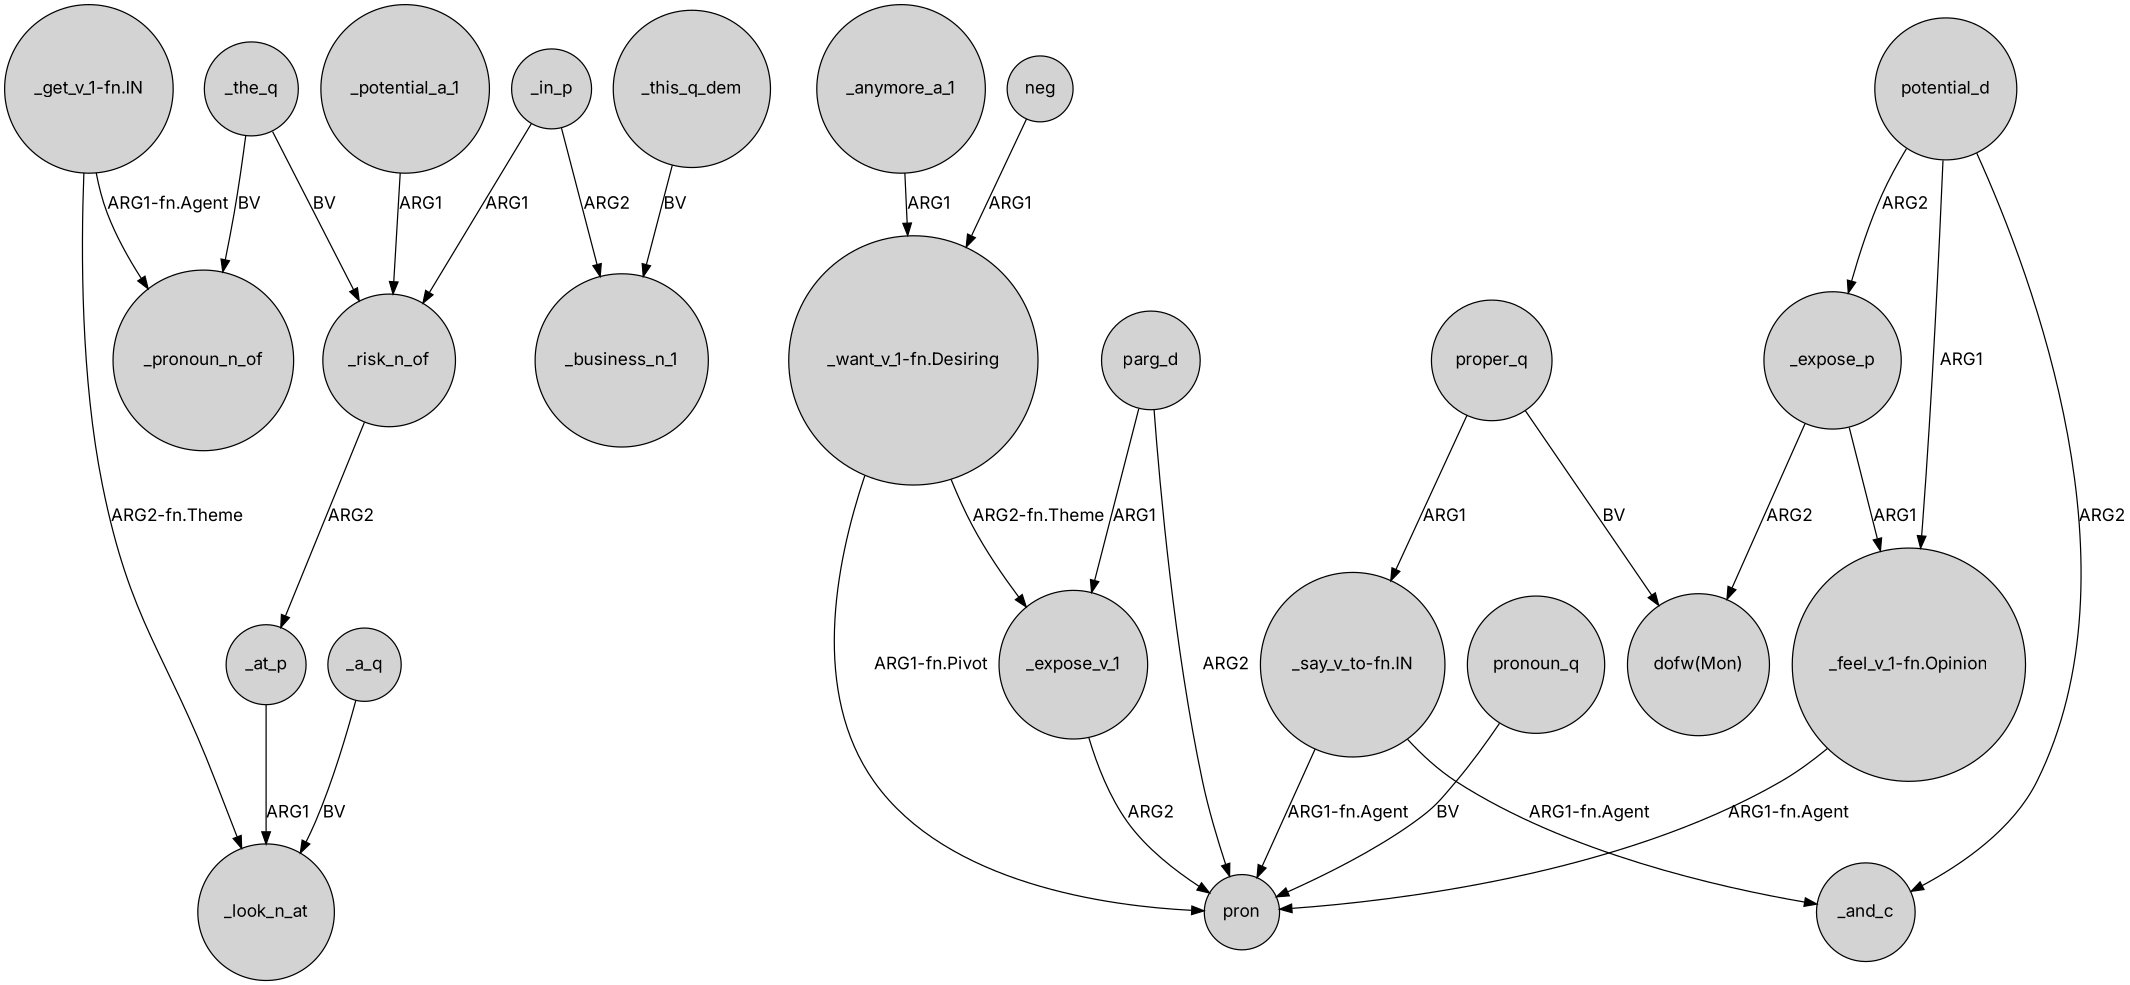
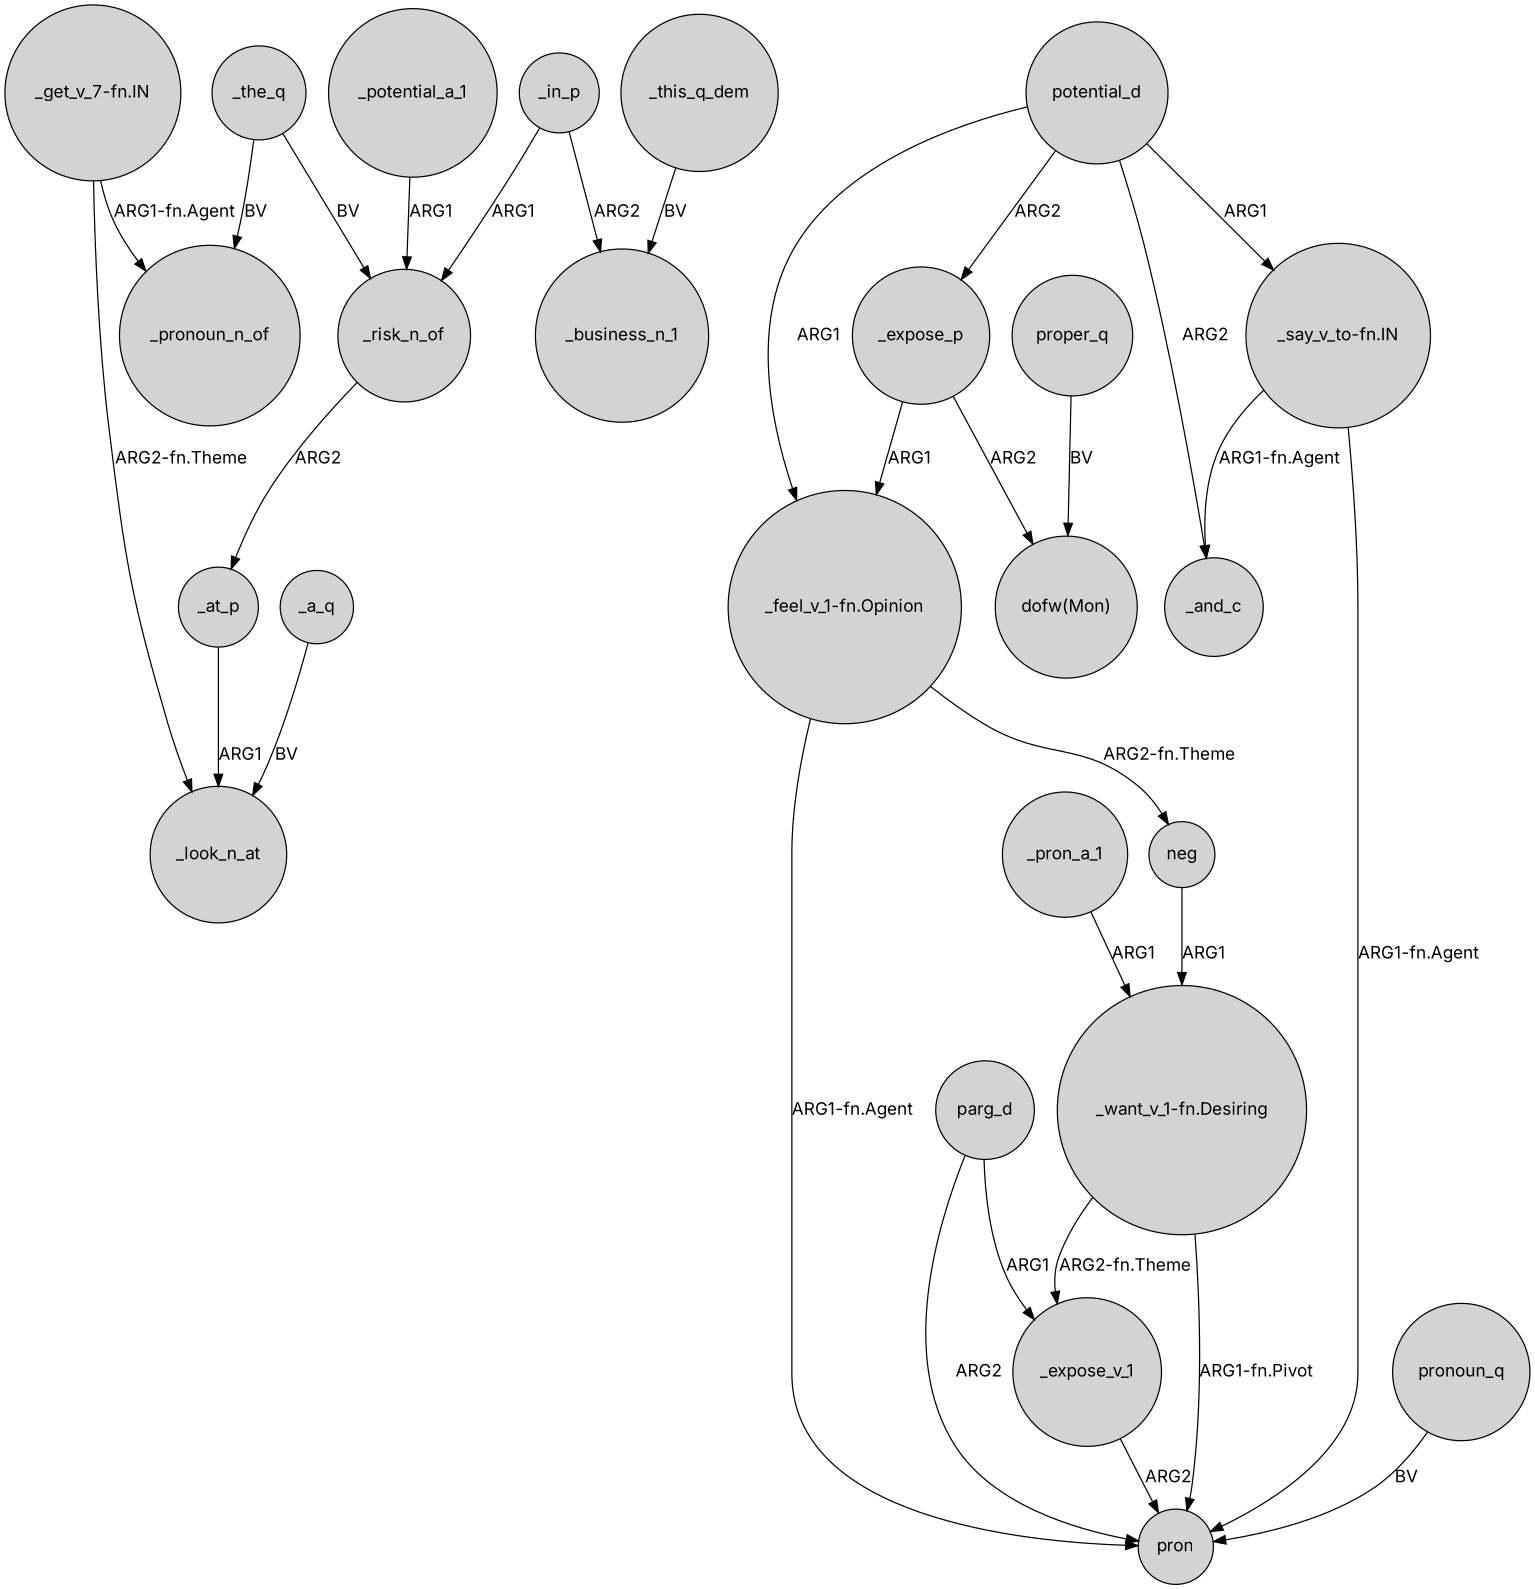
(89, 89) -> (93, 93)
(901, 89) -> (1065, 855)
(1431, 492) -> (1206, 202)
none -> (1049, 749)
